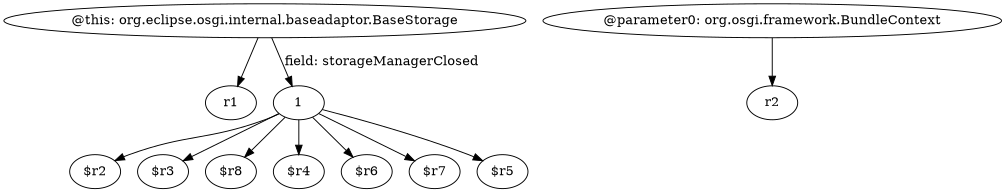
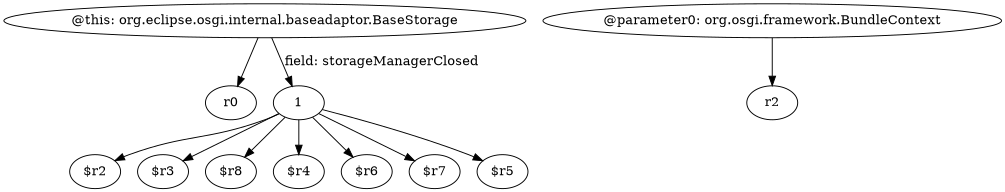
(231, 103) -> (231, 103)
